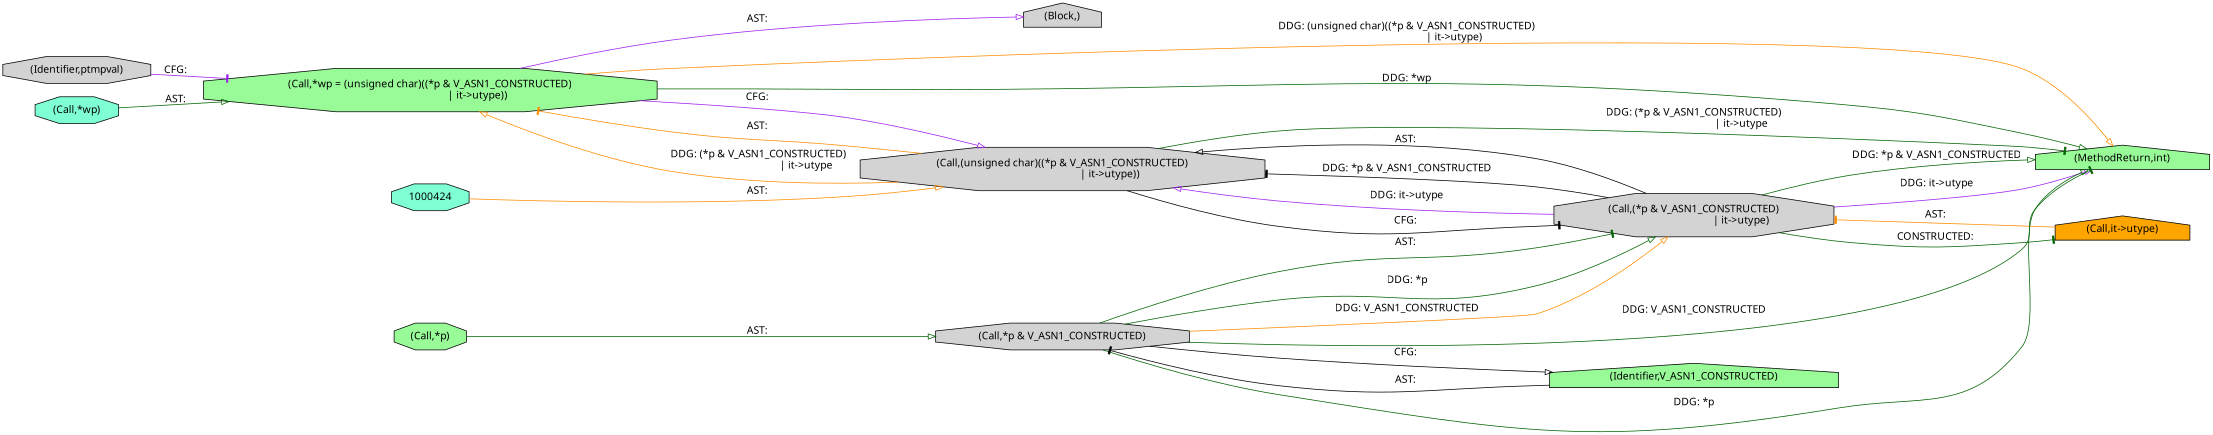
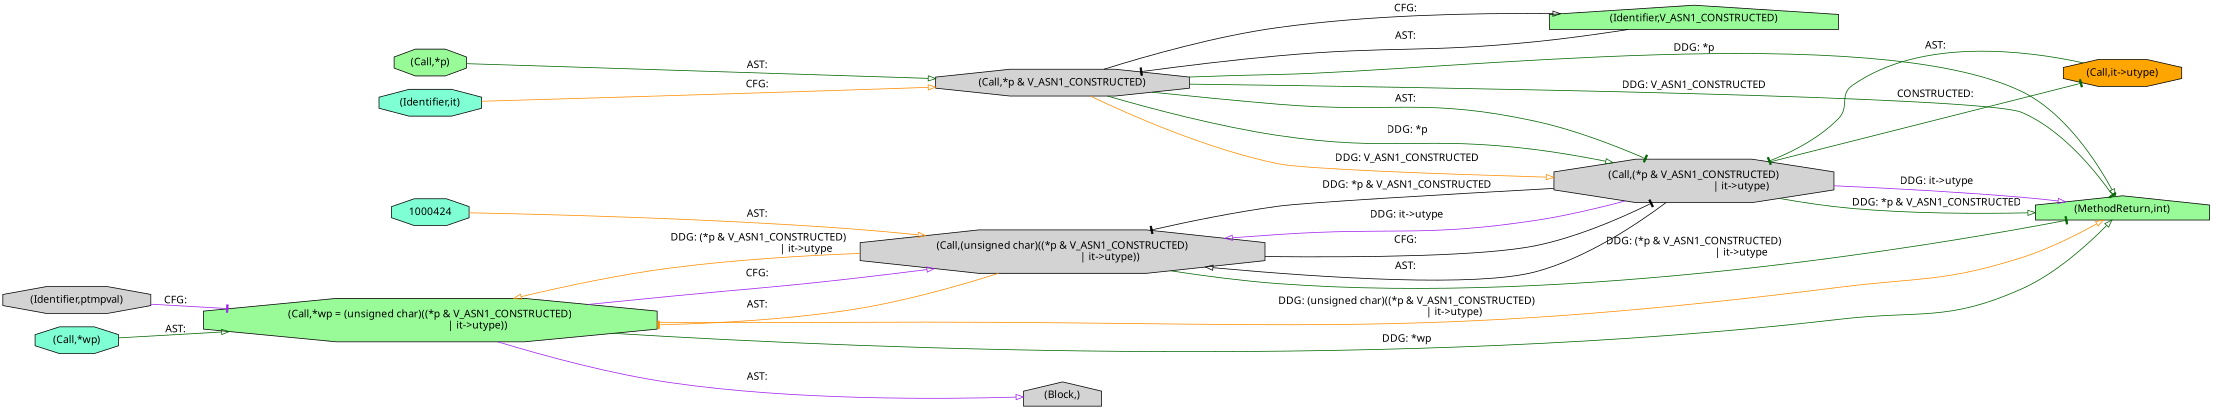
none -> (430, 103)
(1947, 223) -> (1916, 58)
(2123, 229) -> (2123, 73)
